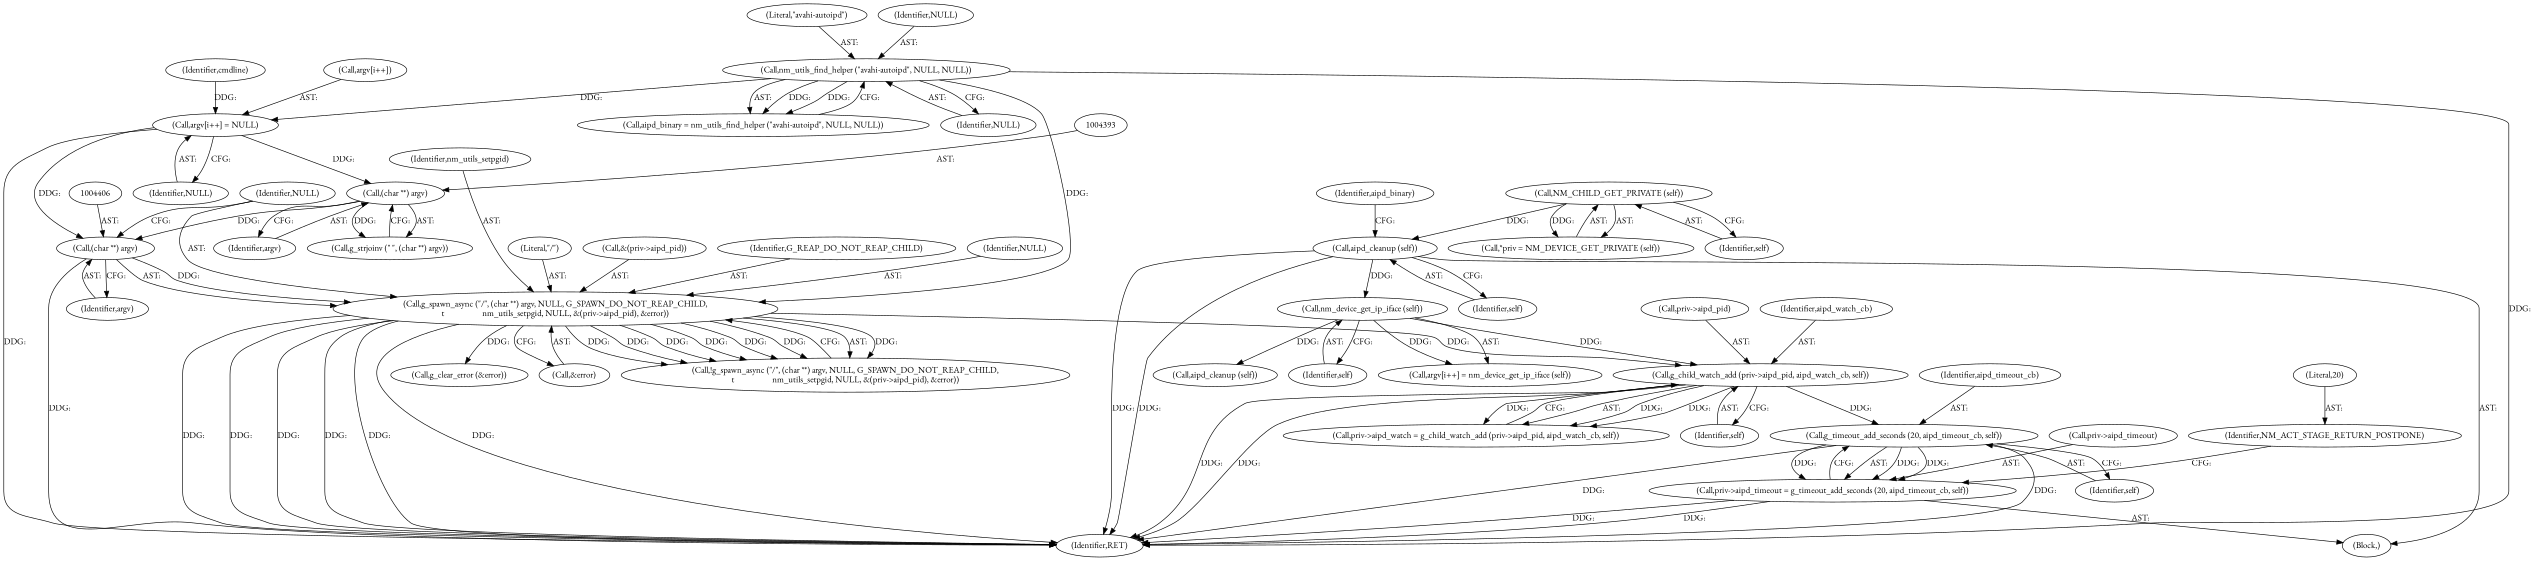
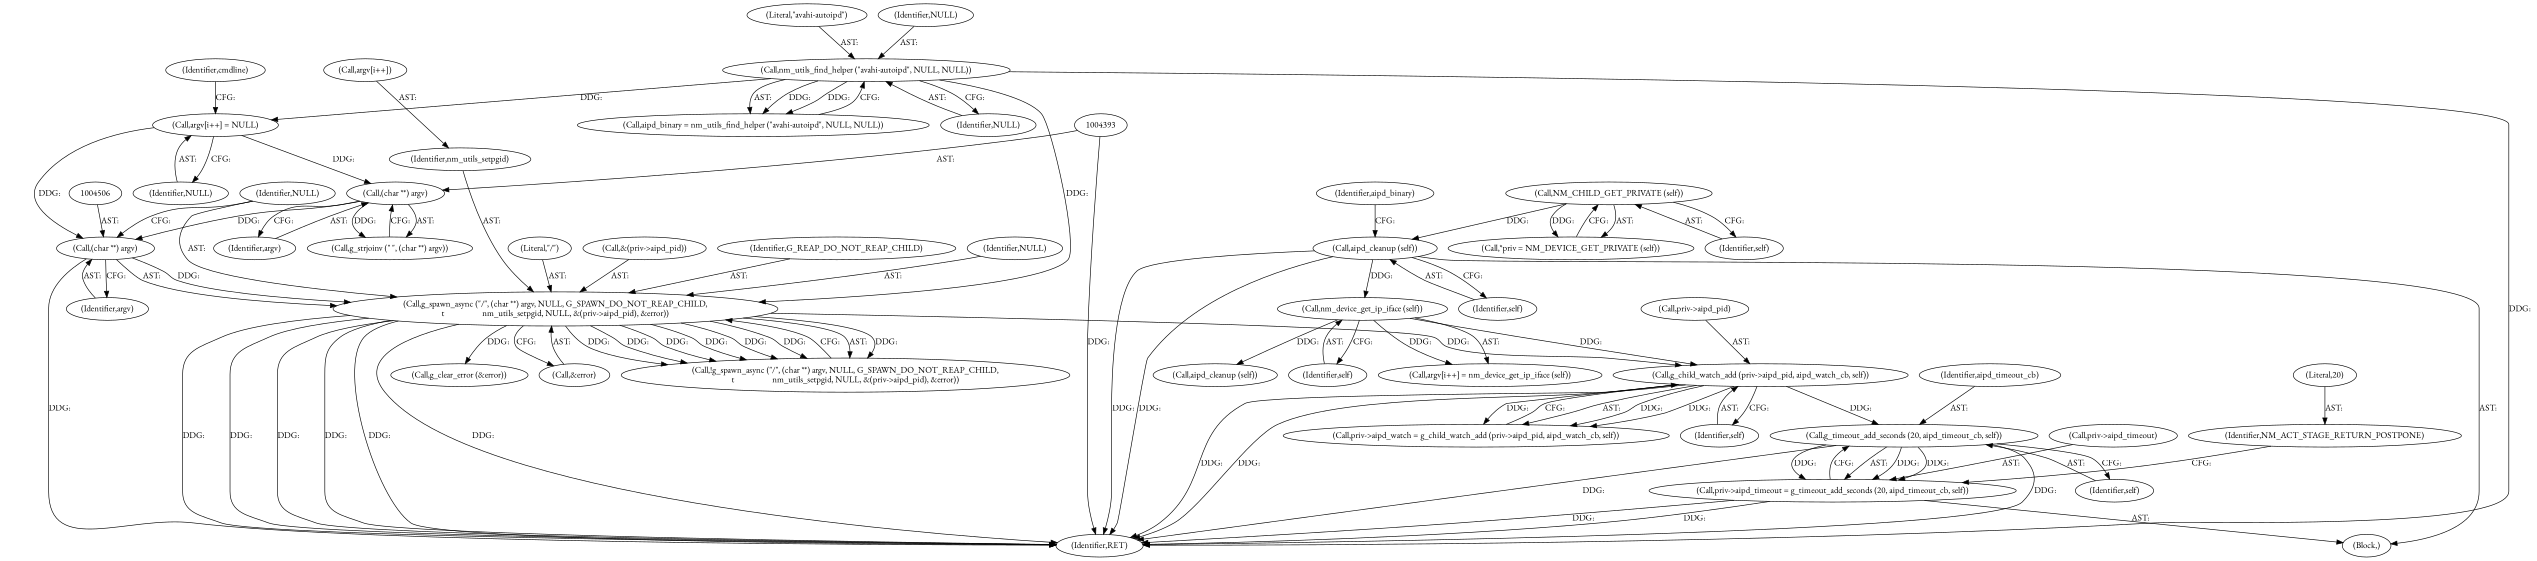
(295, 96) -> (410, 112)
(227, 98) -> (227, 98)
(95, 193) -> (95, 193)
(1600, 221) -> (1600, 221)
(1826, 309) -> none
(280, 535) -> (1088, 333)
